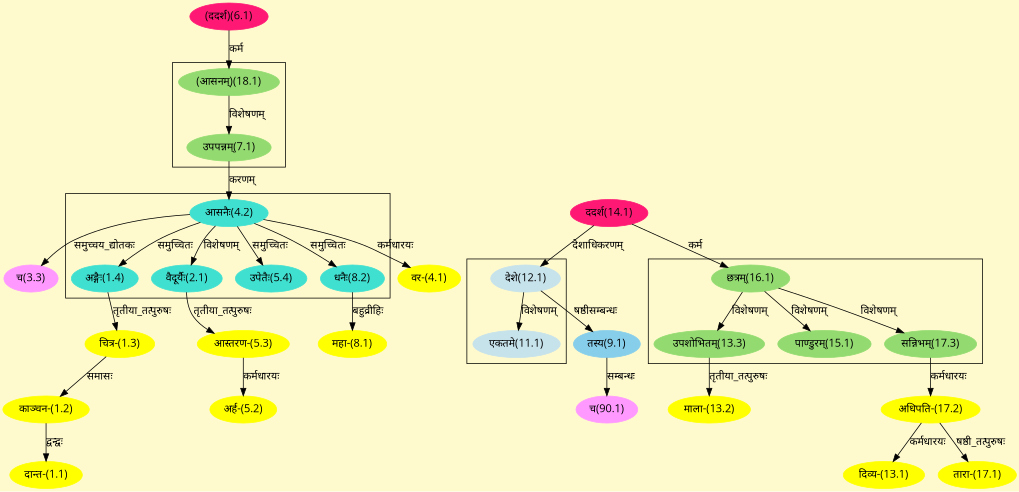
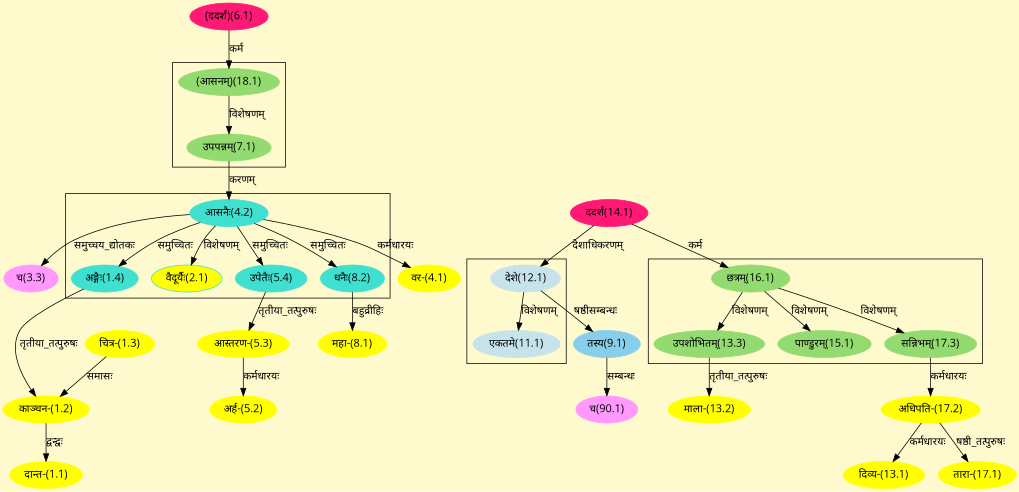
(187, 279) -> (187, 279)
(111, 307) -> (24, 325)
(192, 314) -> (259, 308)
